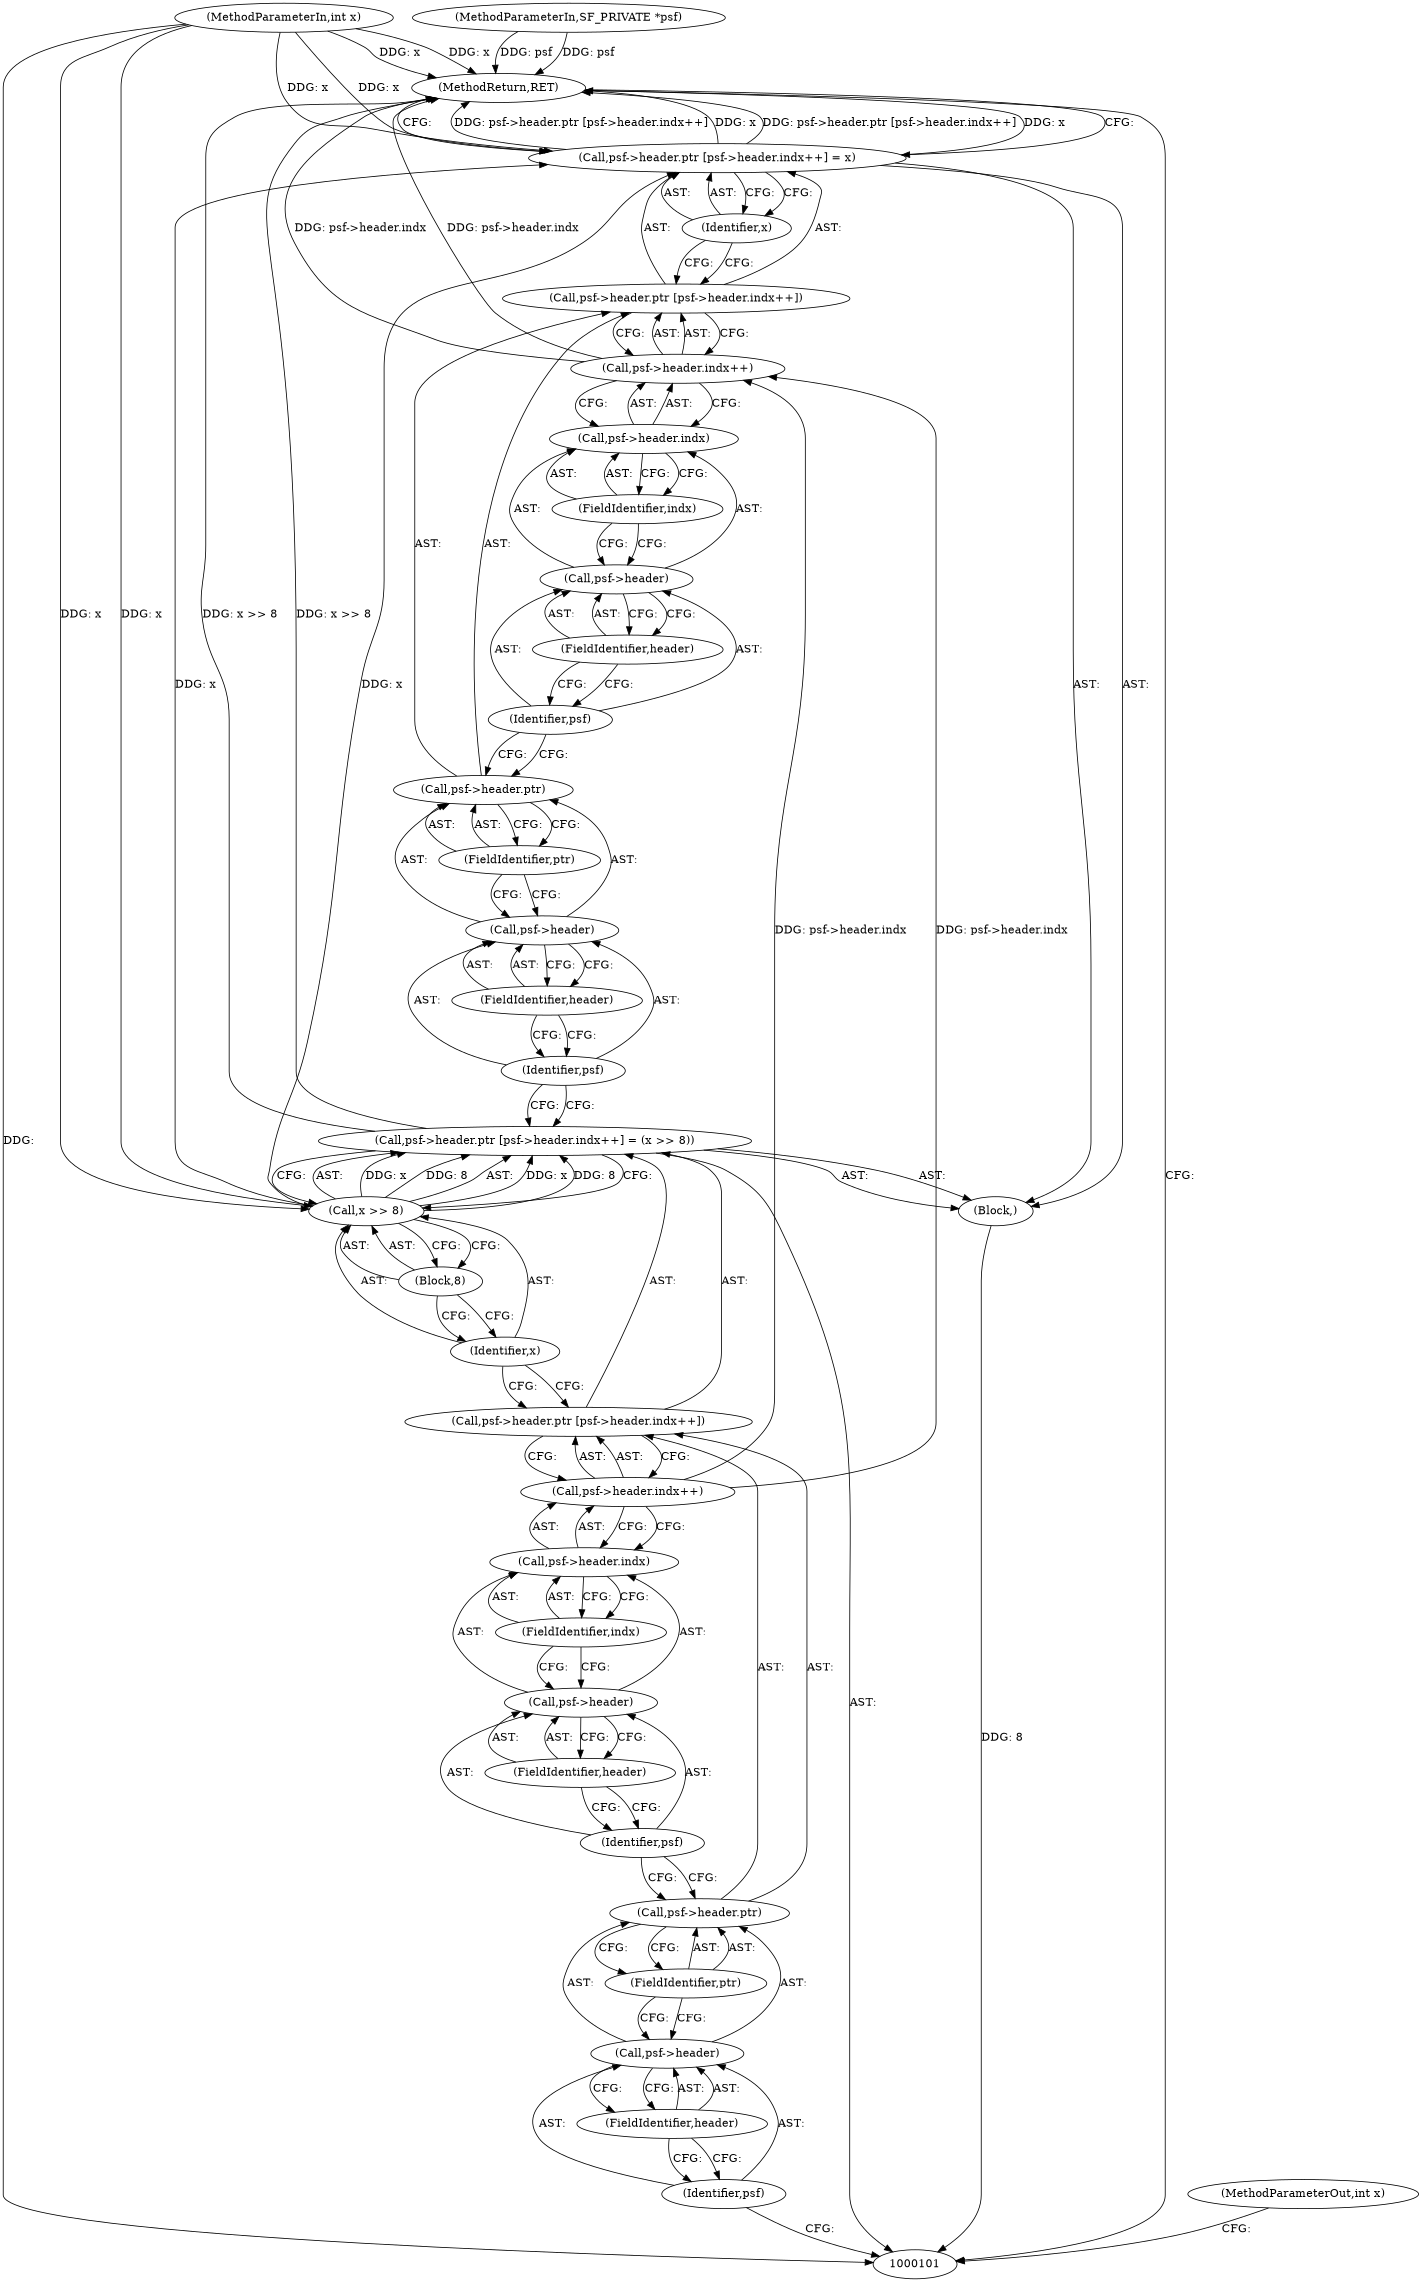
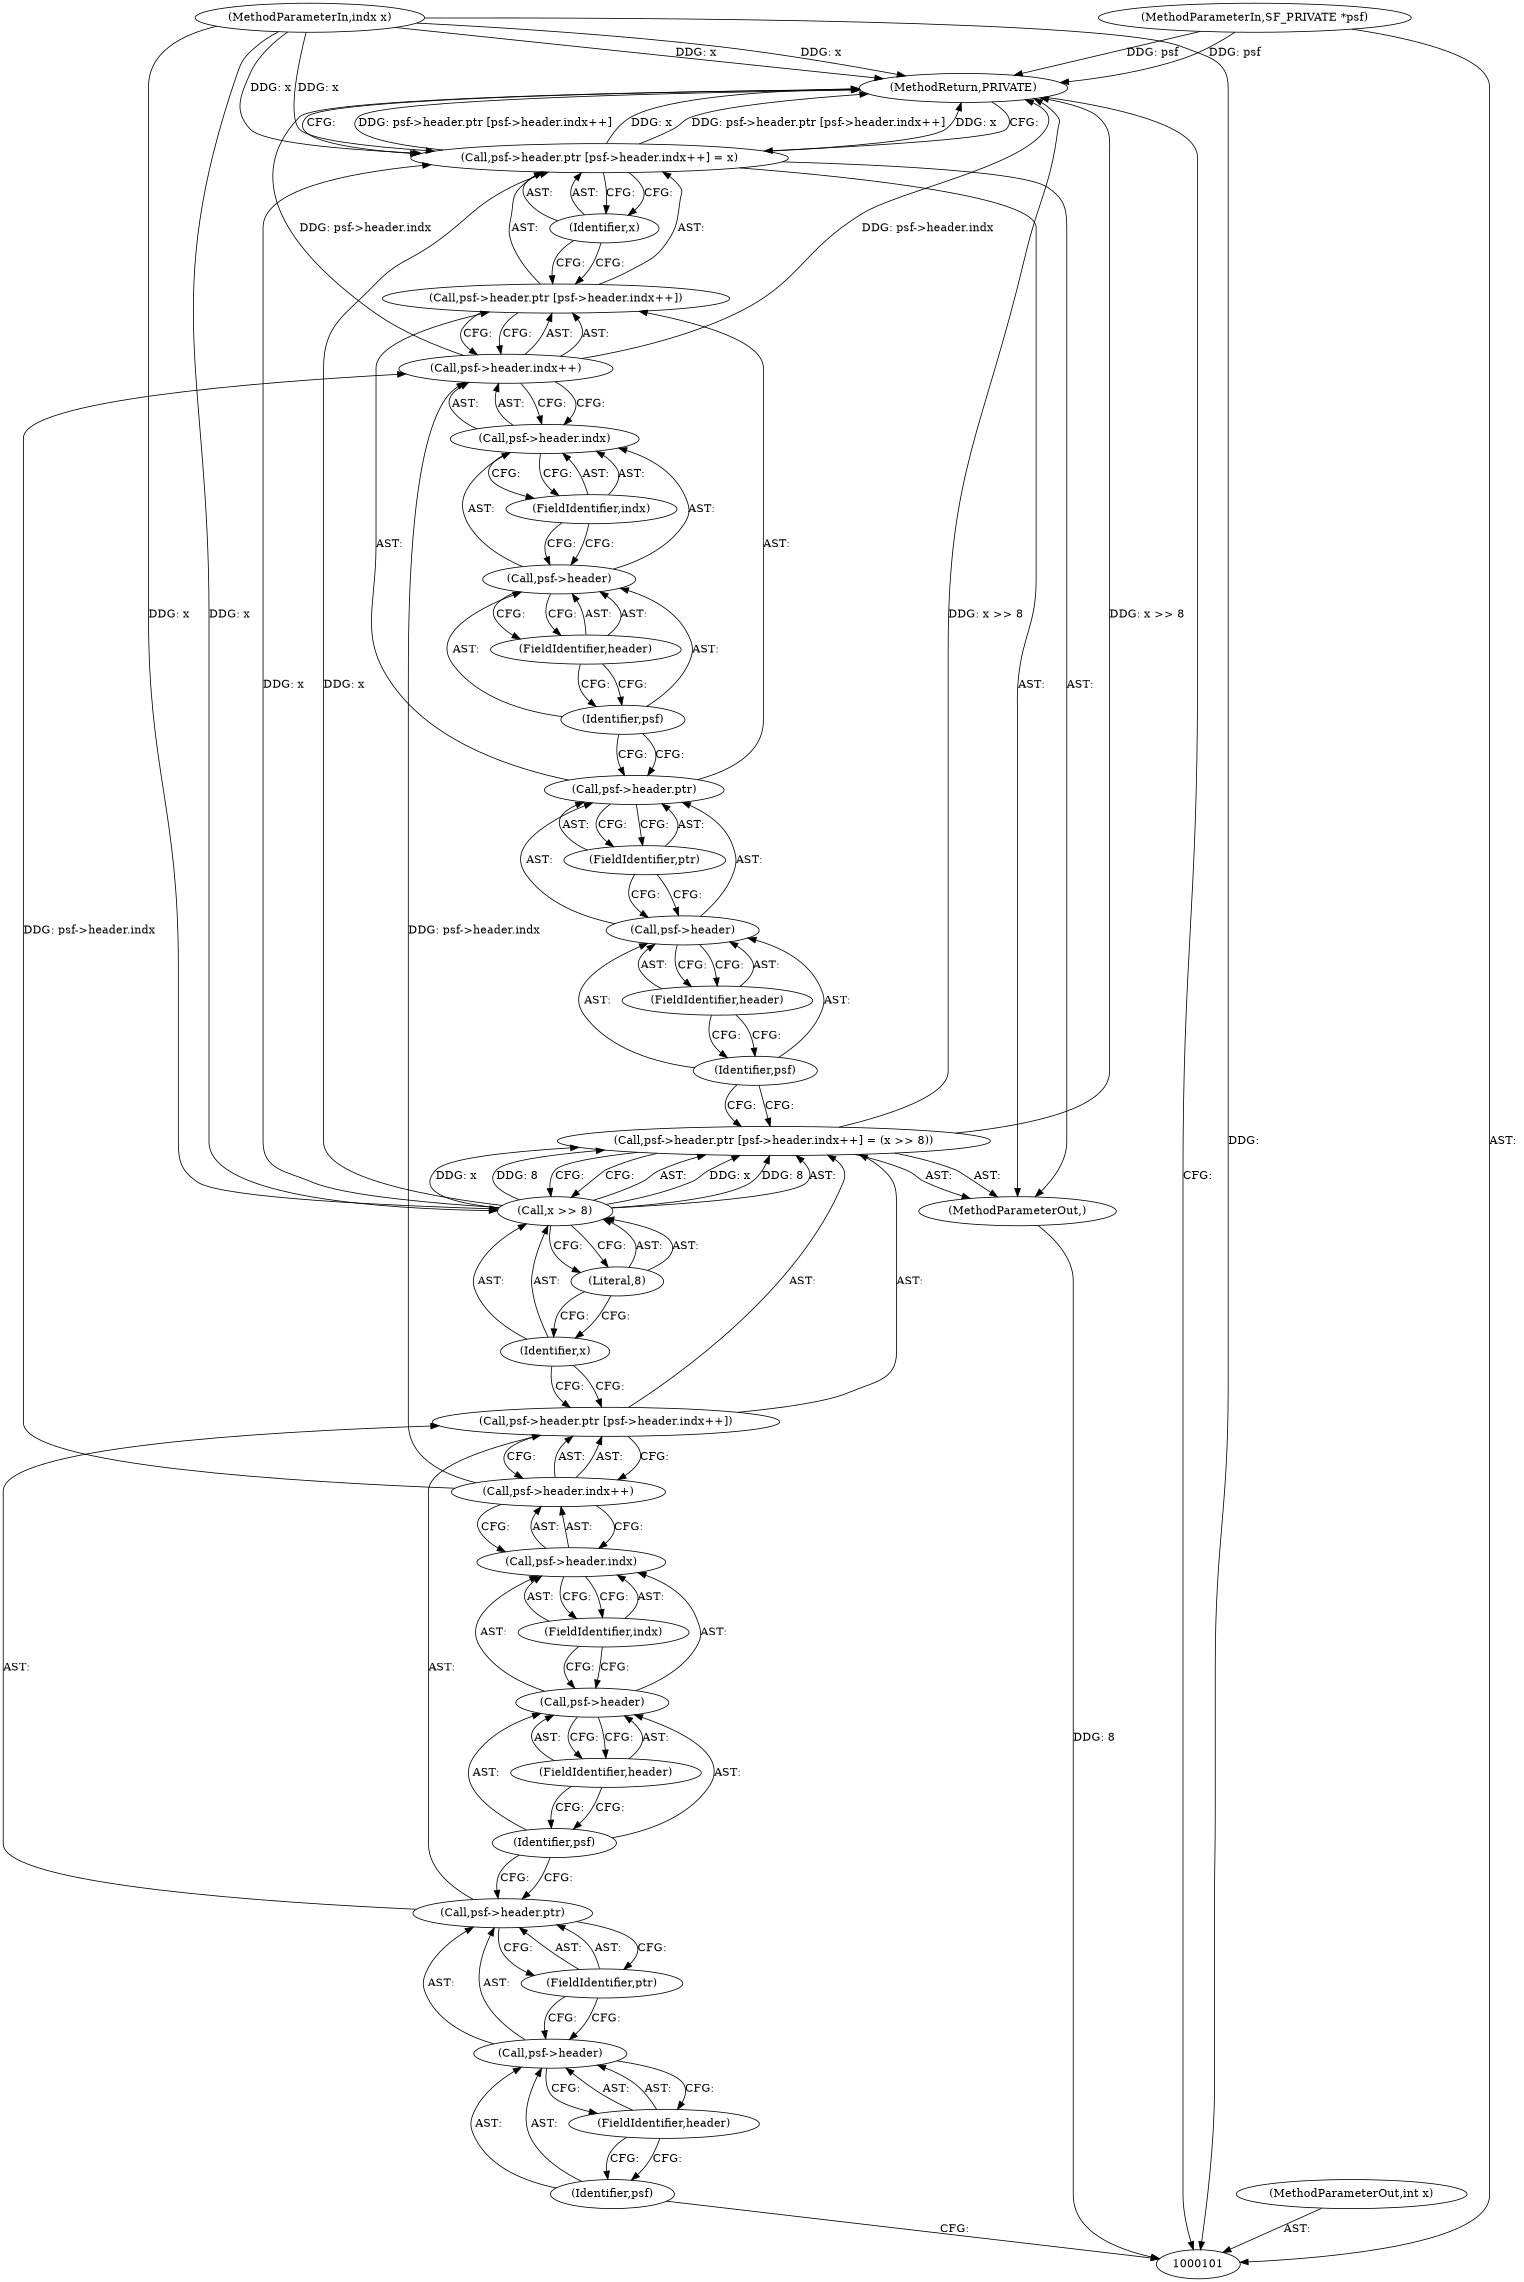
(284, 18) -> (310, 18)
(499, 88) -> (963, 88)
(996, 1211) -> (1018, 1211)
(441, 1281) -> (617, 1281)
(850, 1662) -> (1490, 1193)
(1238, 2229) -> (1299, 2229)
